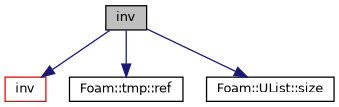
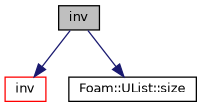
(126, 89) -> none
